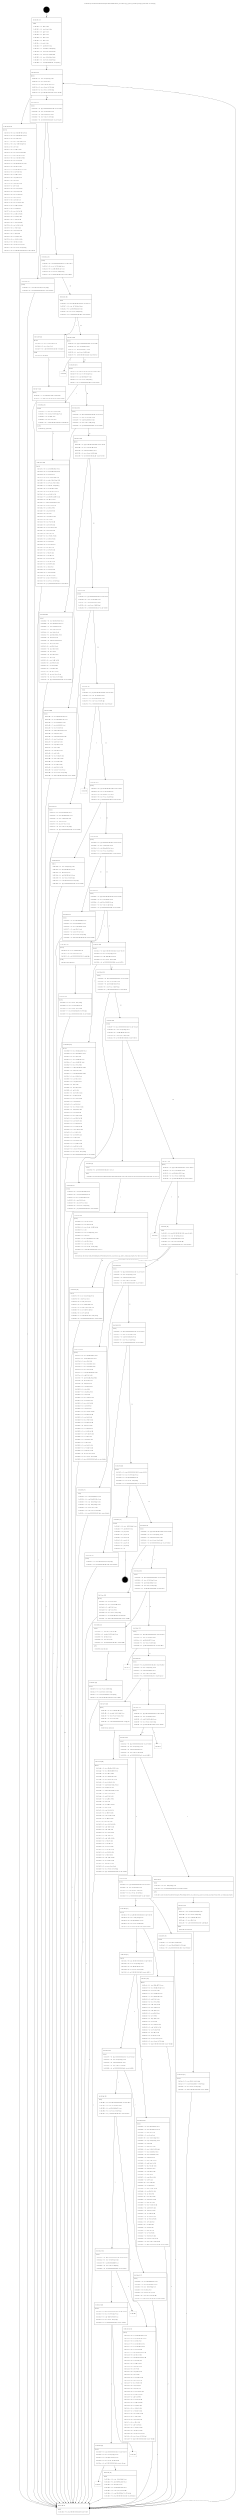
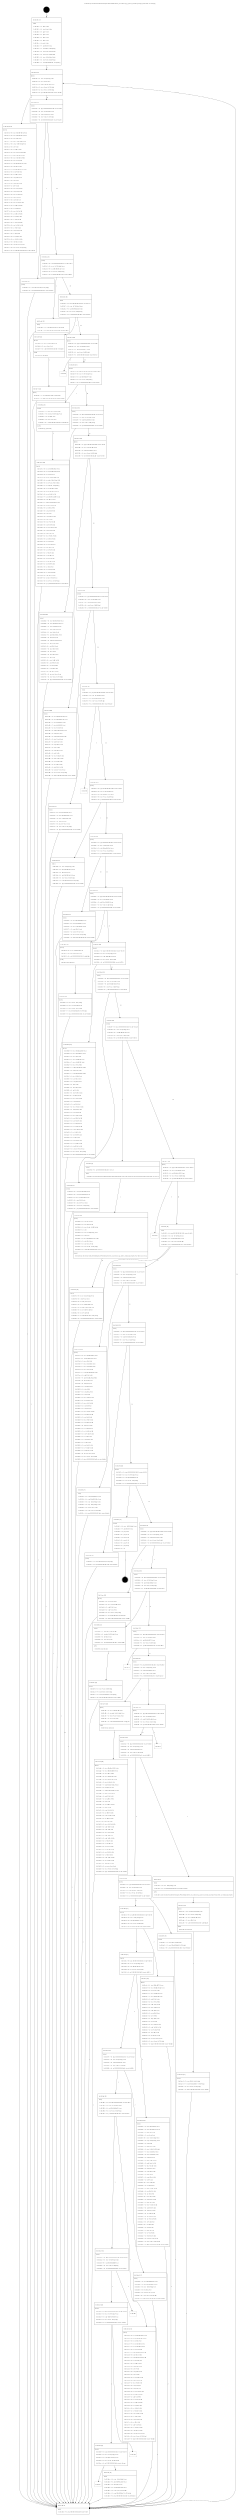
none -> (53, 326)
